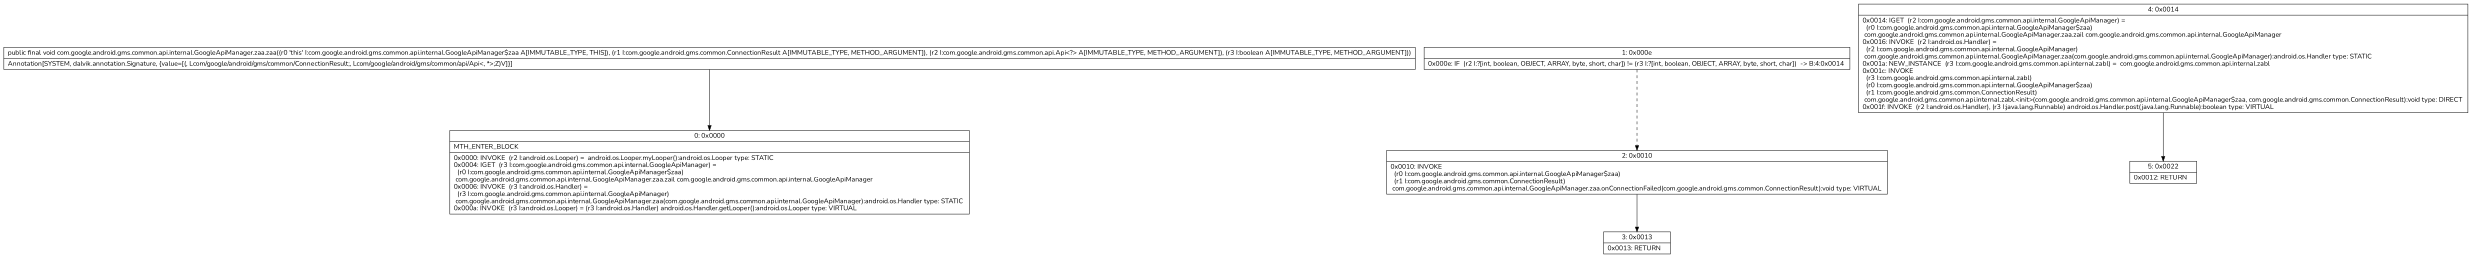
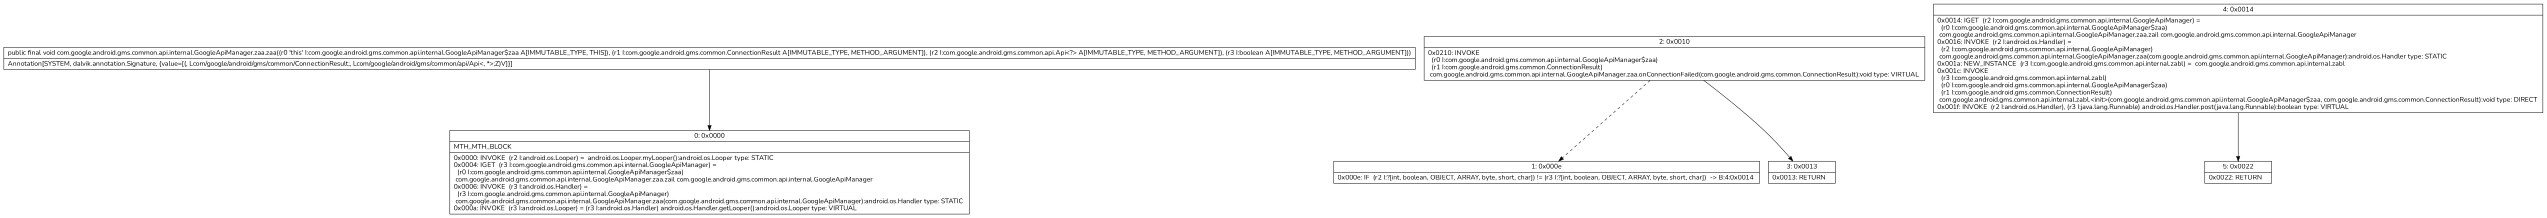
(1637, 108) -> (1606, 119)
(486, 147) -> (483, 147)
(1418, 167) -> (1456, 53)
(2163, 178) -> (2238, 178)
